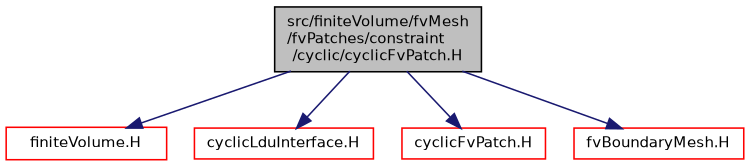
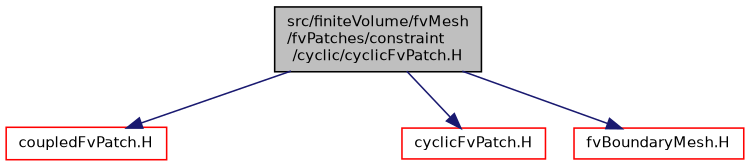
(86, 144) -> (86, 144)
(284, 144) -> none
